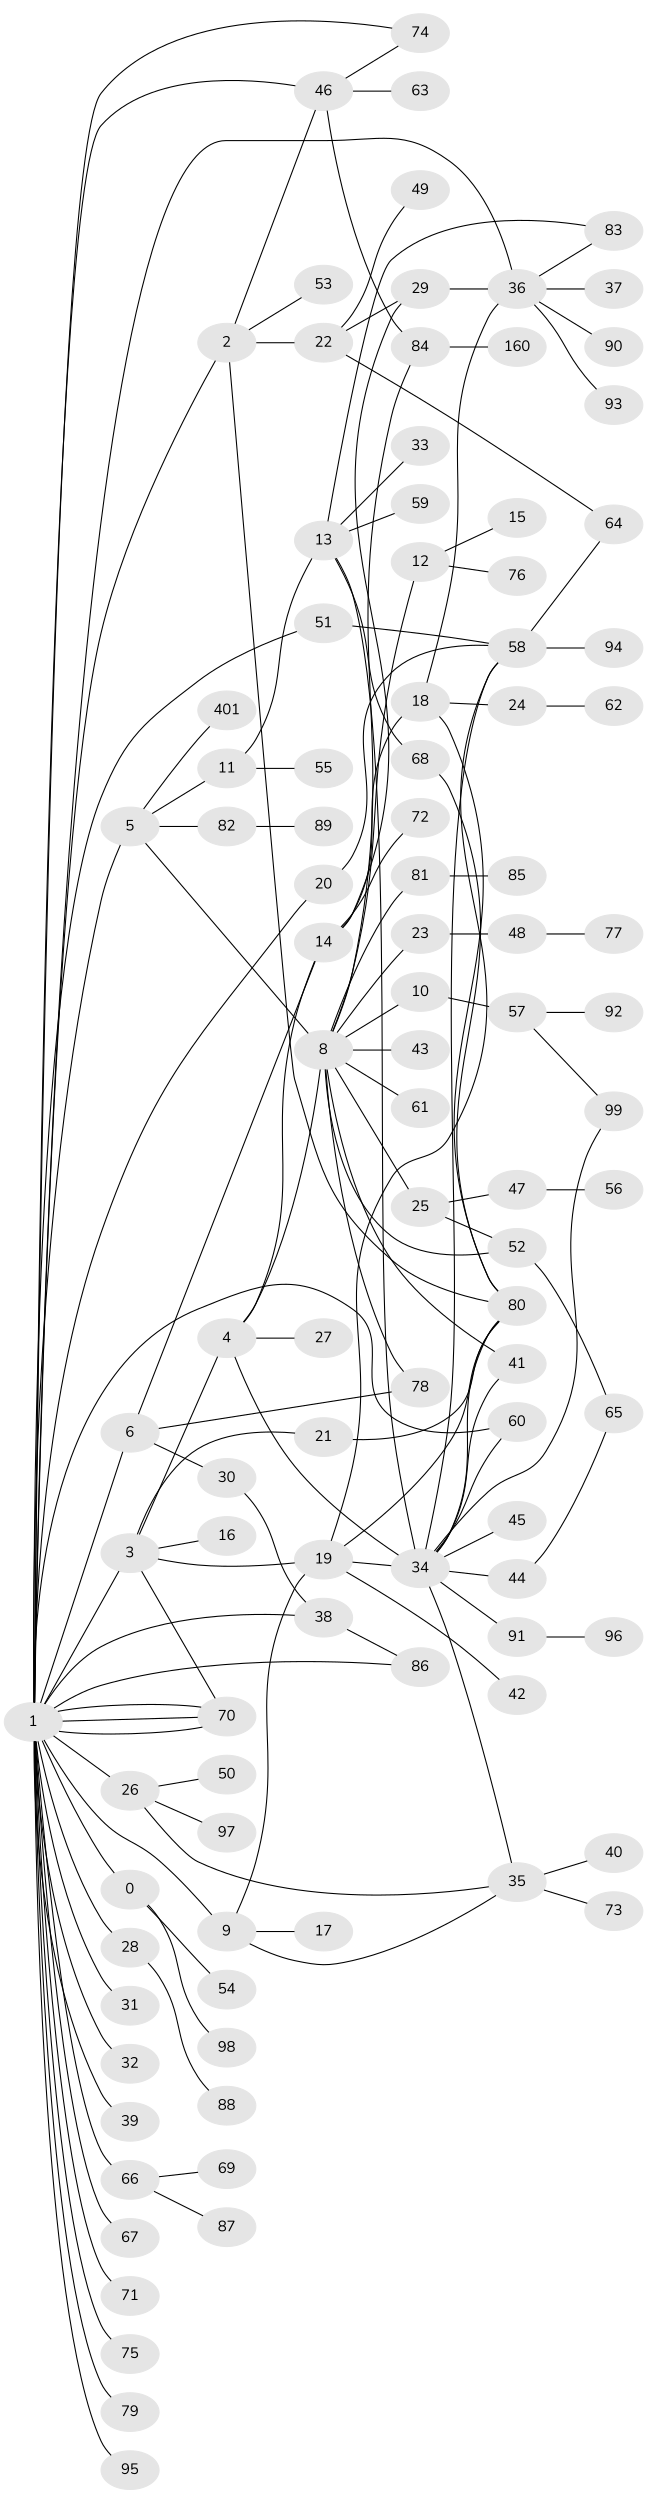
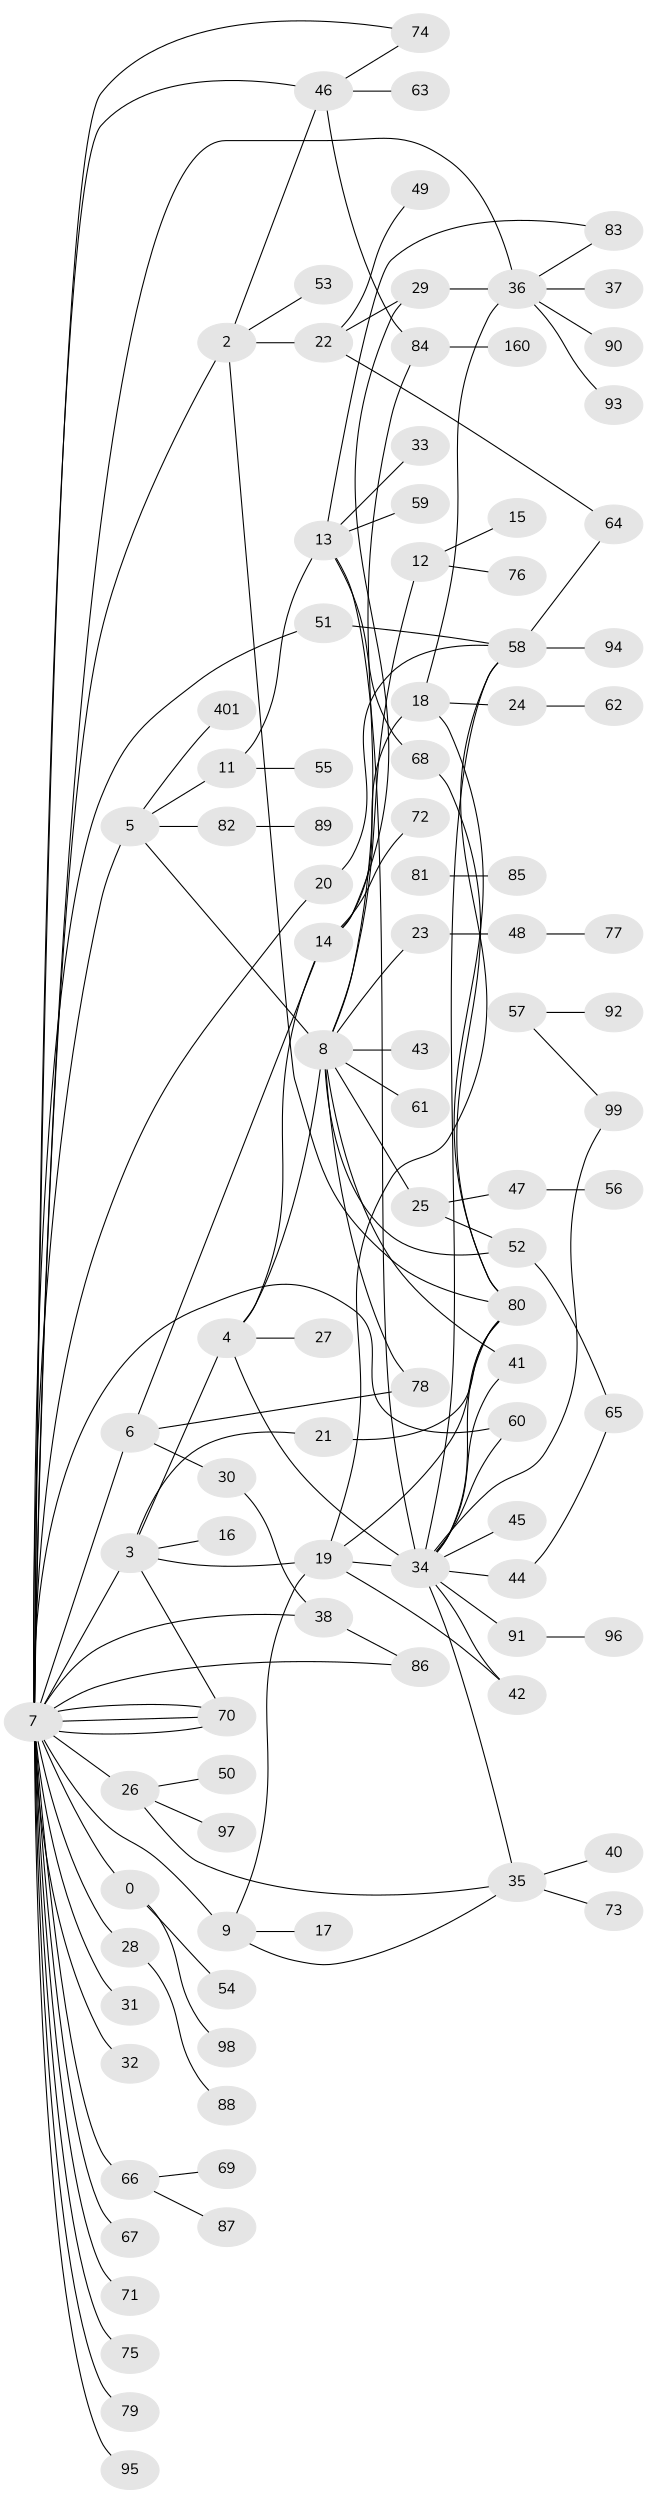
(363, 955) -> none
(420, 992) -> none
none -> (467, 1633)
(33, 1722) -> (33, 1722)
(130, 2122) -> none
